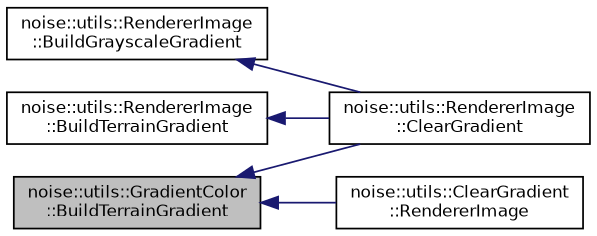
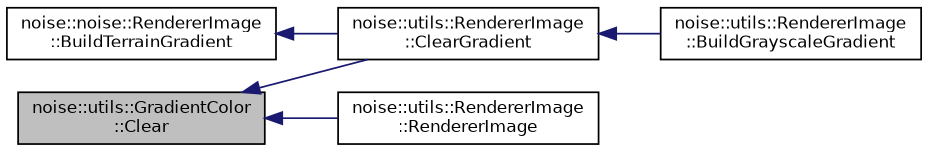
(307, 78) -> (638, 34)
(137, 118) -> (141, 34)
(137, 203) -> (141, 118)
(460, 203) -> (468, 118)
